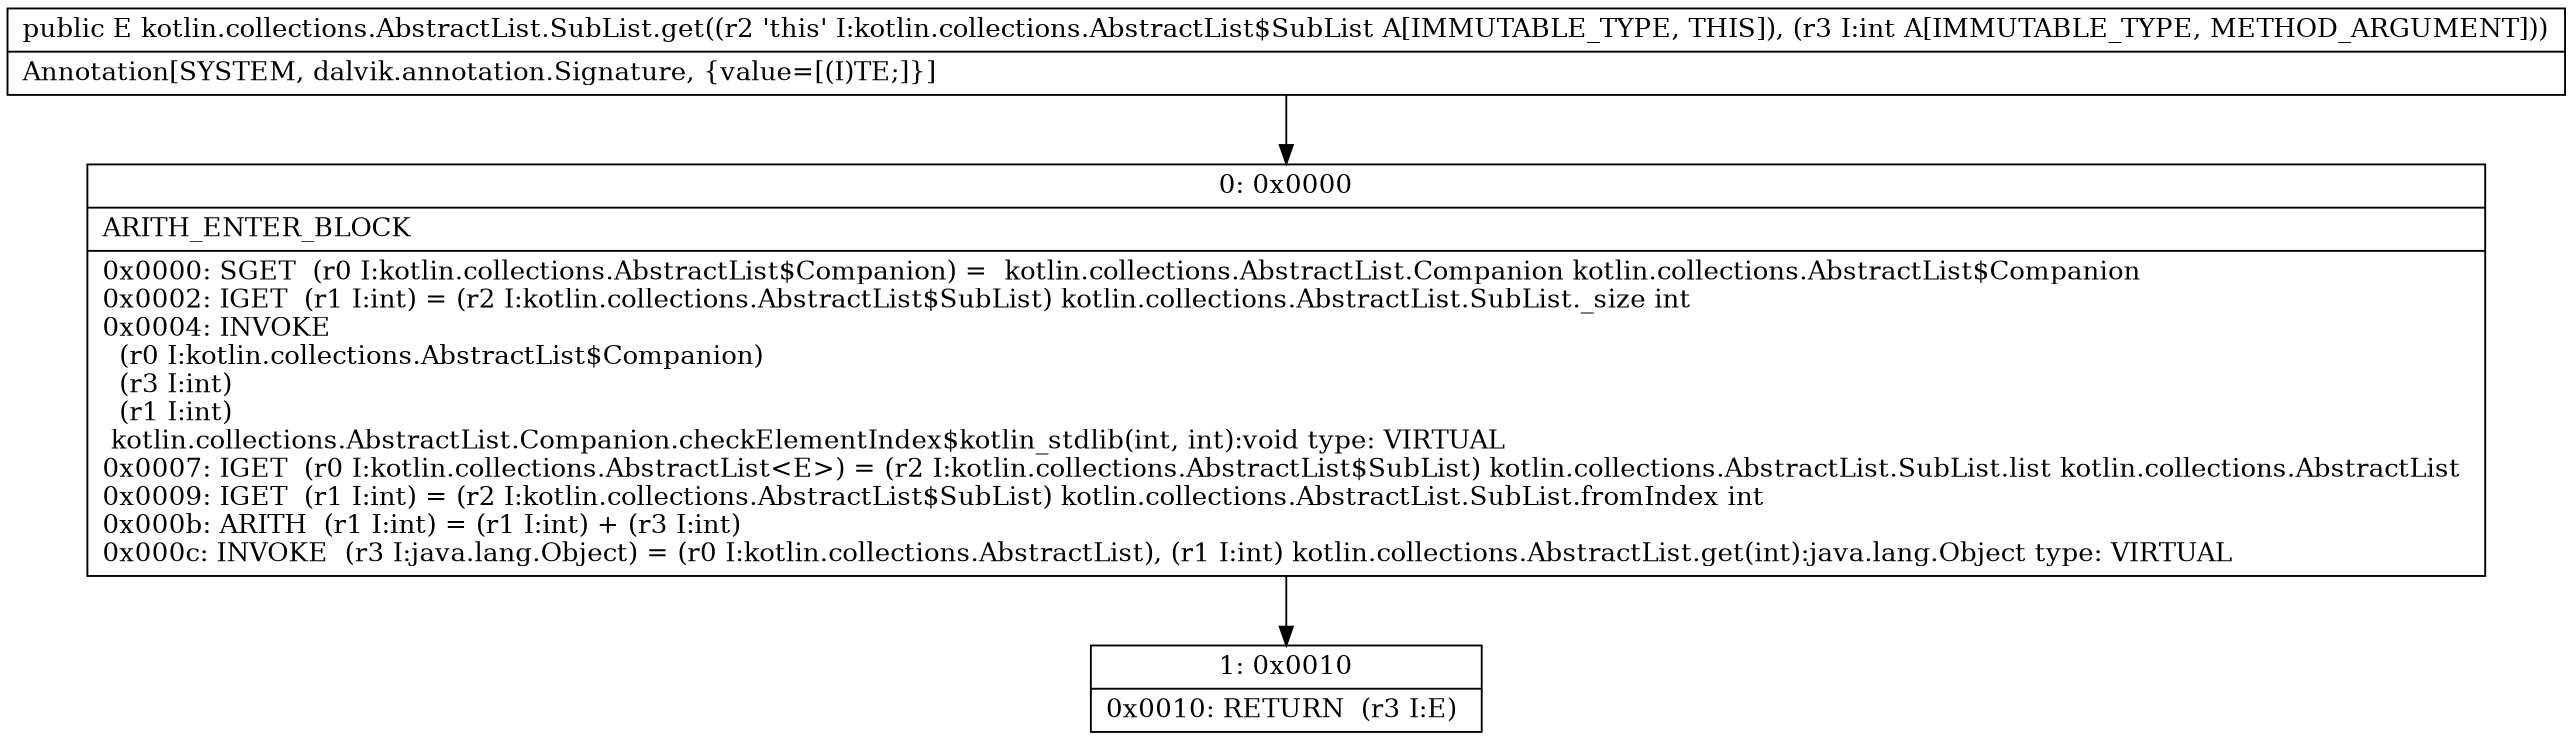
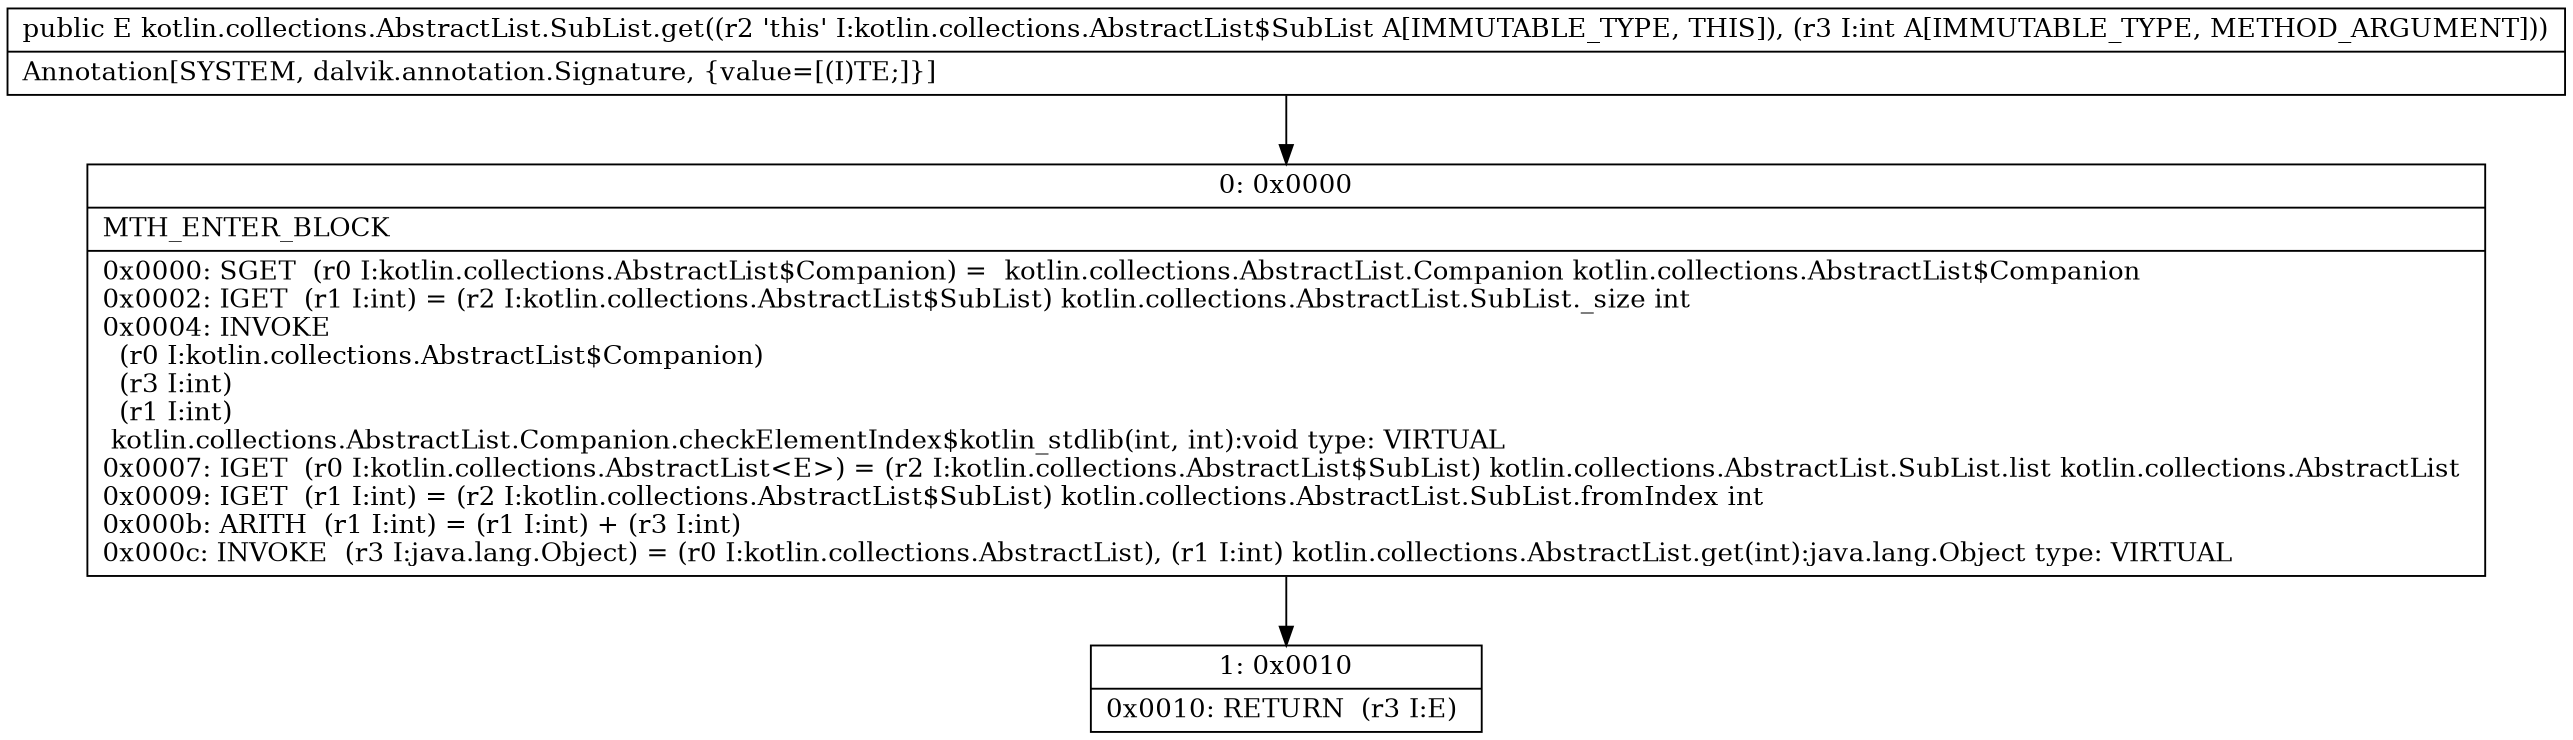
(257, 228) -> (247, 228)
